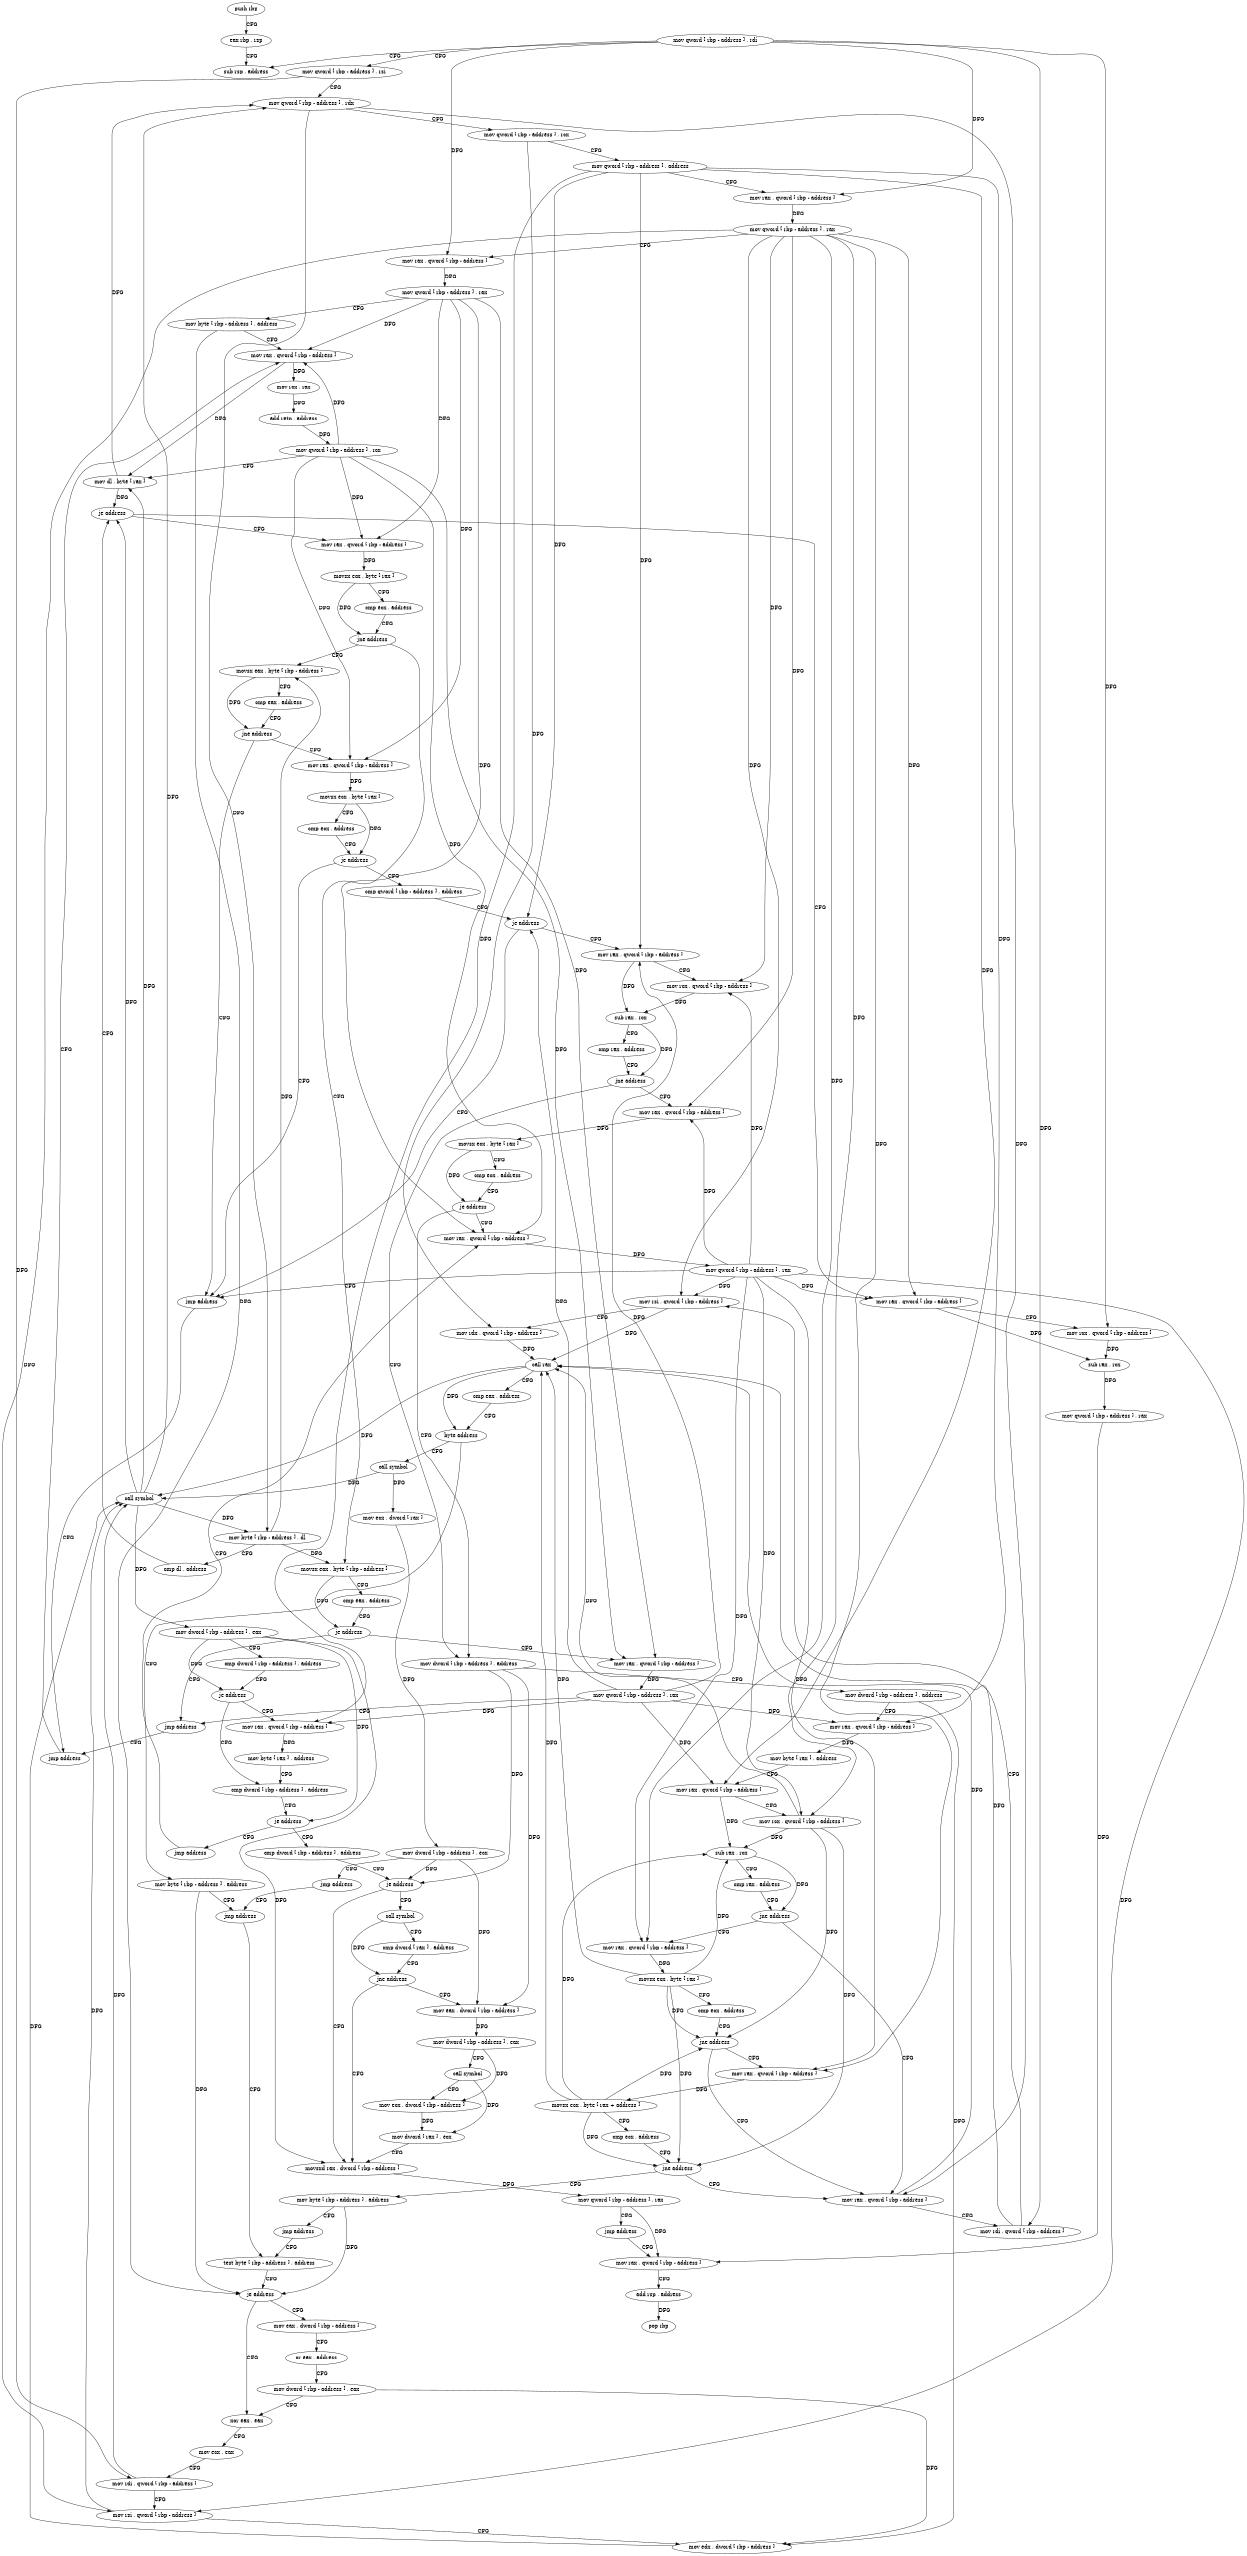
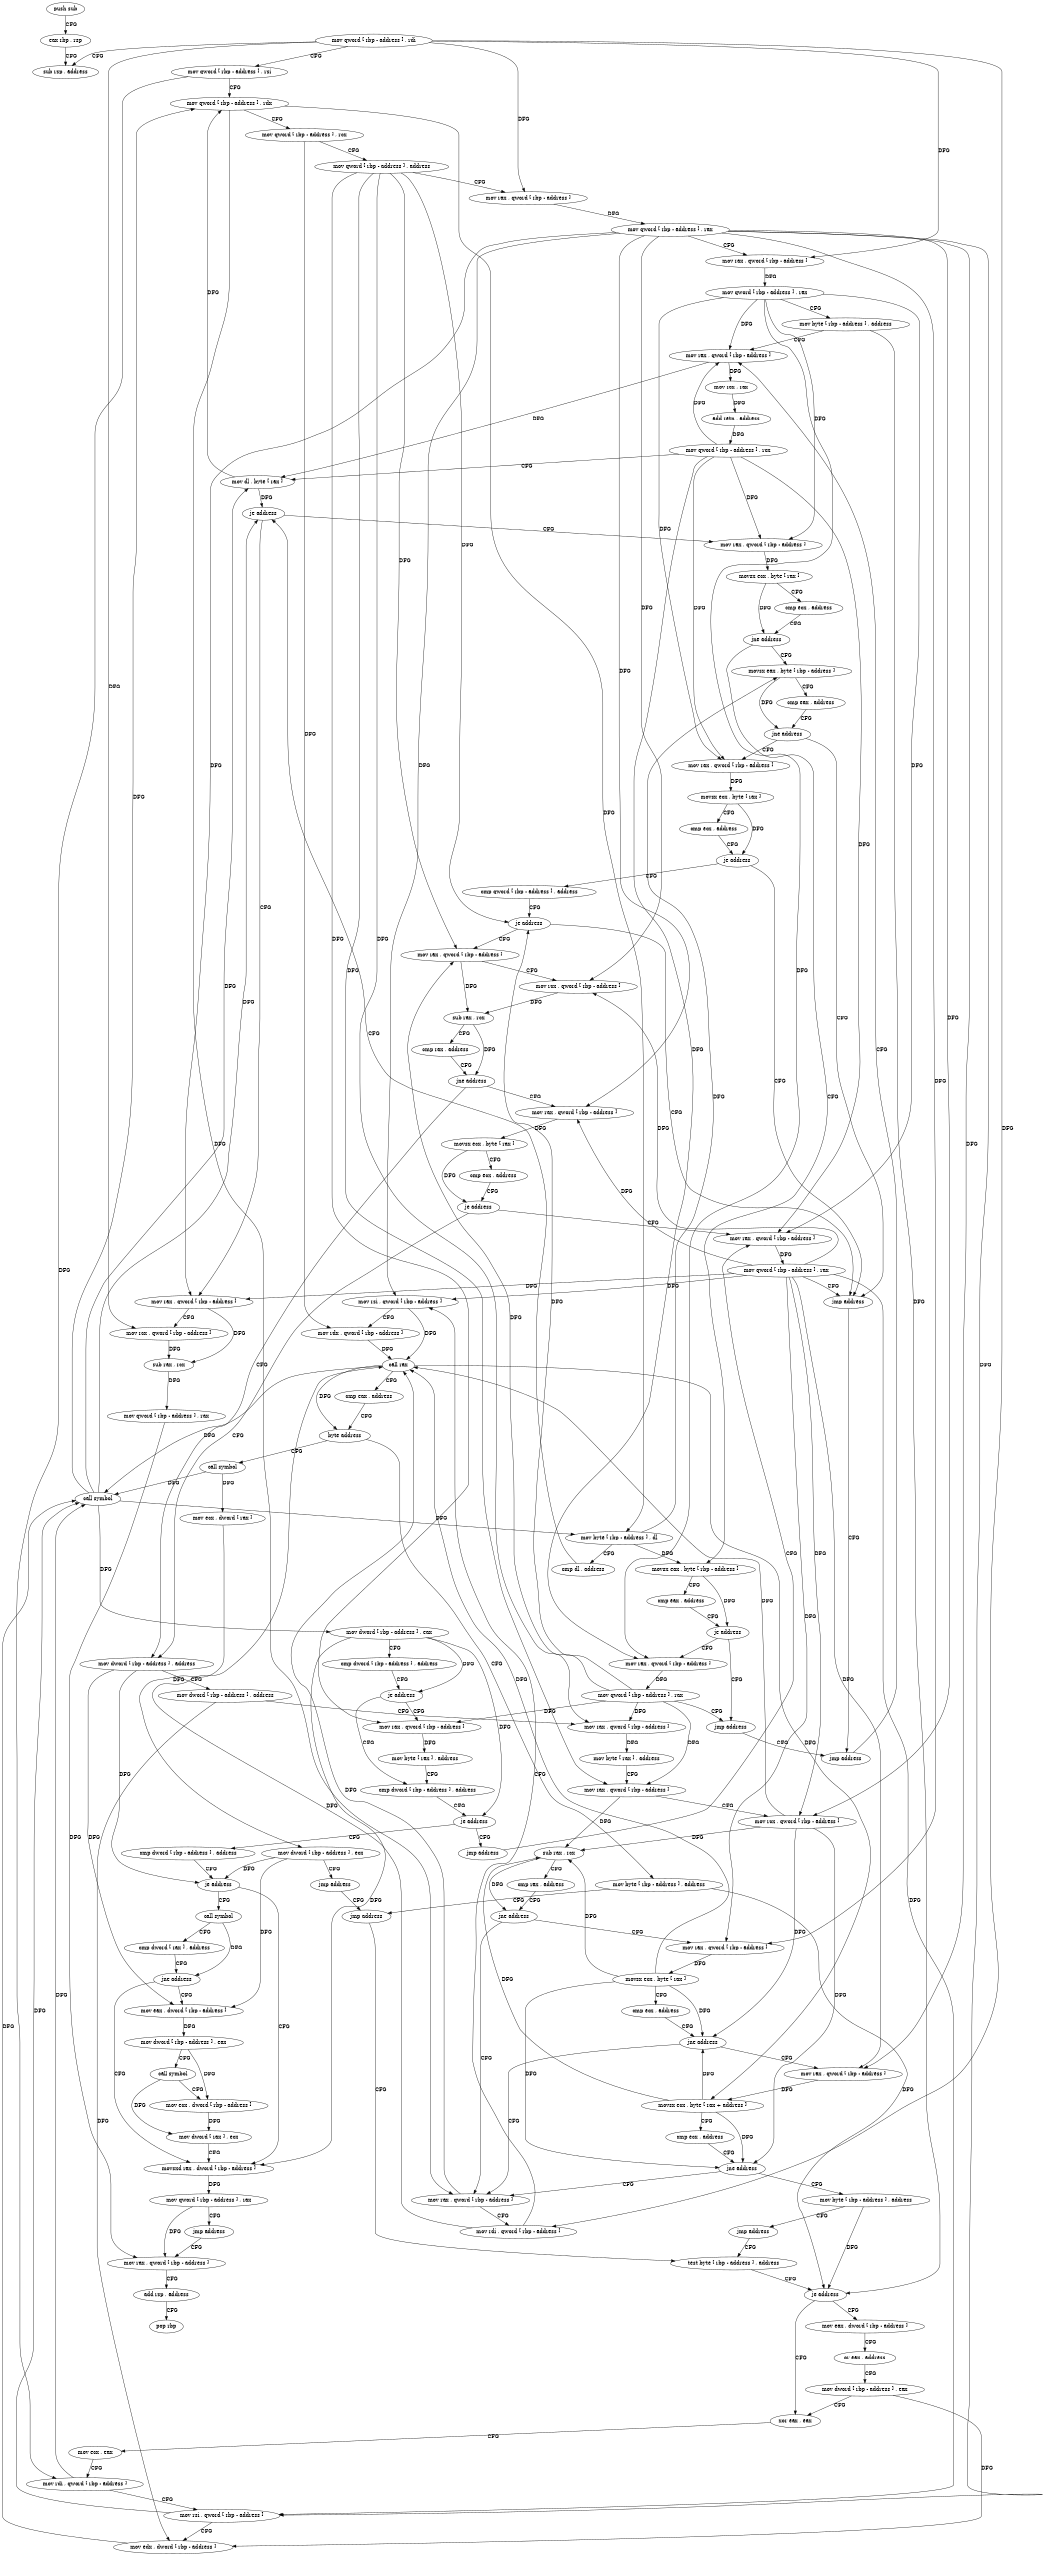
(246, 9) -> (66, 9)
(546, 1744) -> (779, 1619)
(665, 2311) -> (172, 2311)
